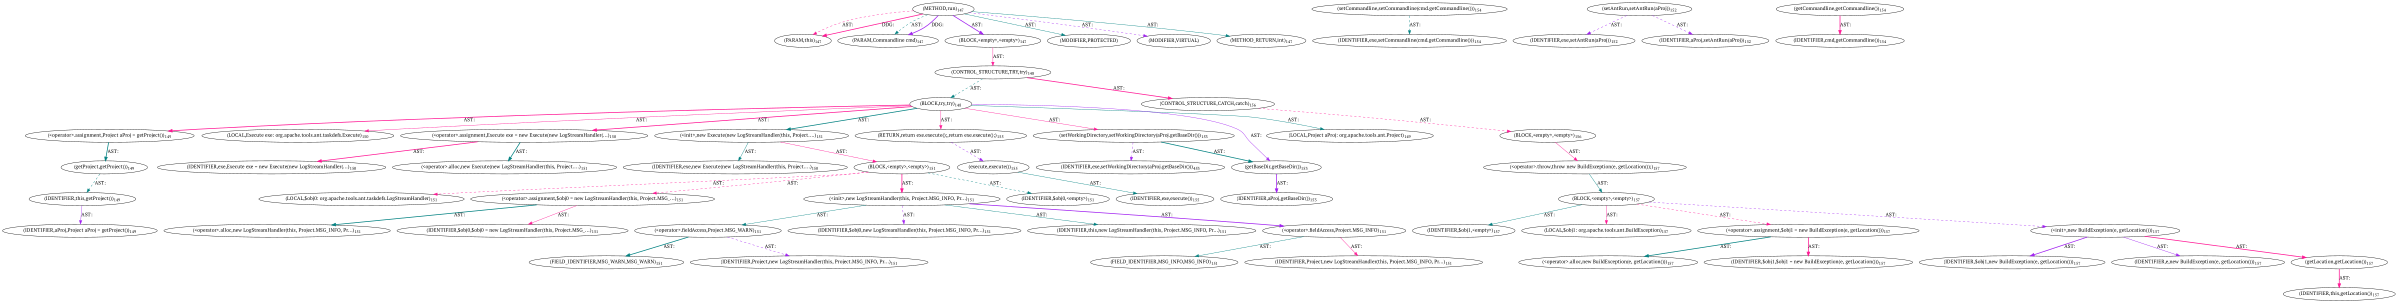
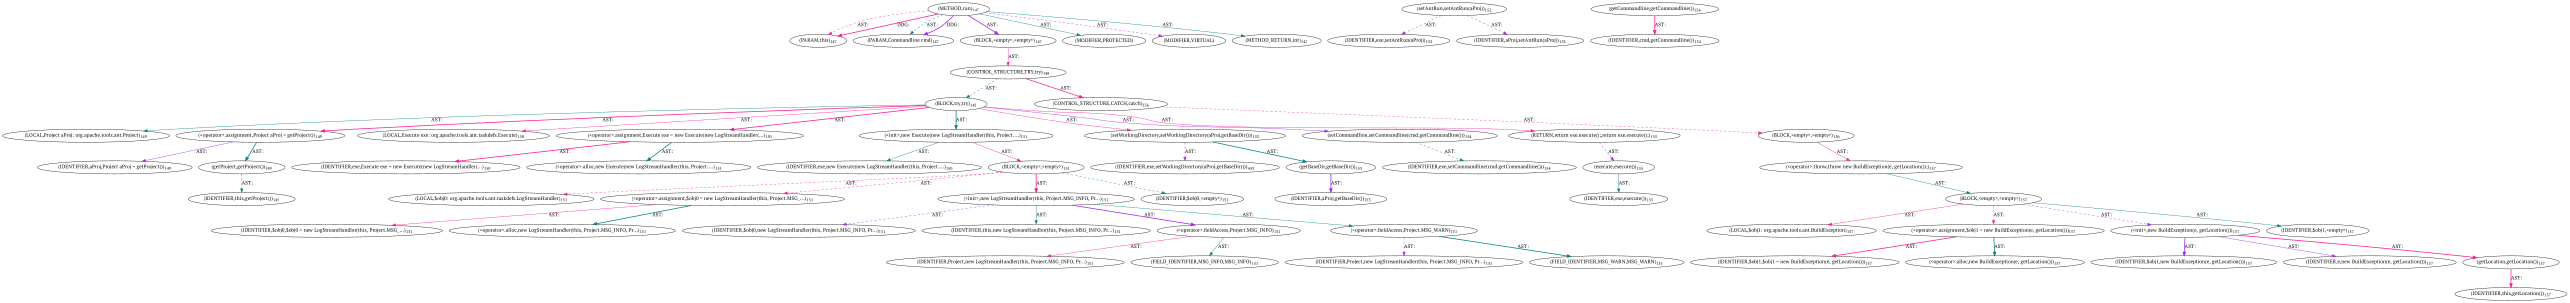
(1080, 107) -> (1154, 125)
(81, 213) -> (189, 151)
